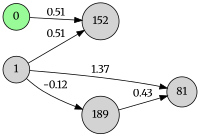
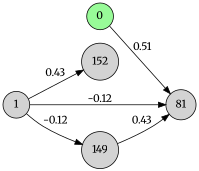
(52, 19) -> (137, 57)
(56, 34) -> (56, 73)
(101, 70) -> (100, 99)
(101, 115) -> (100, 150)
